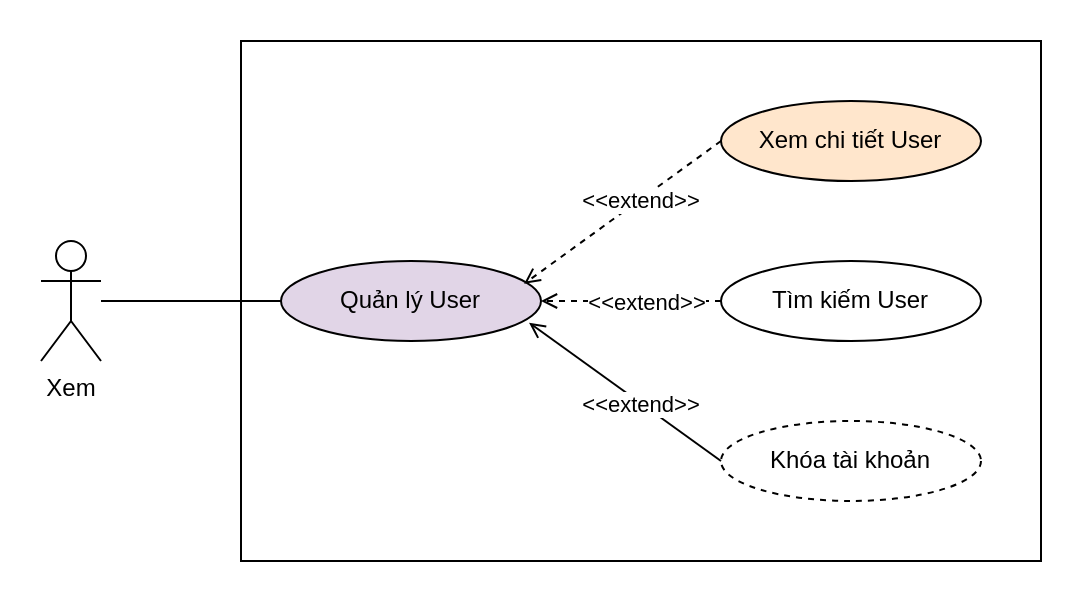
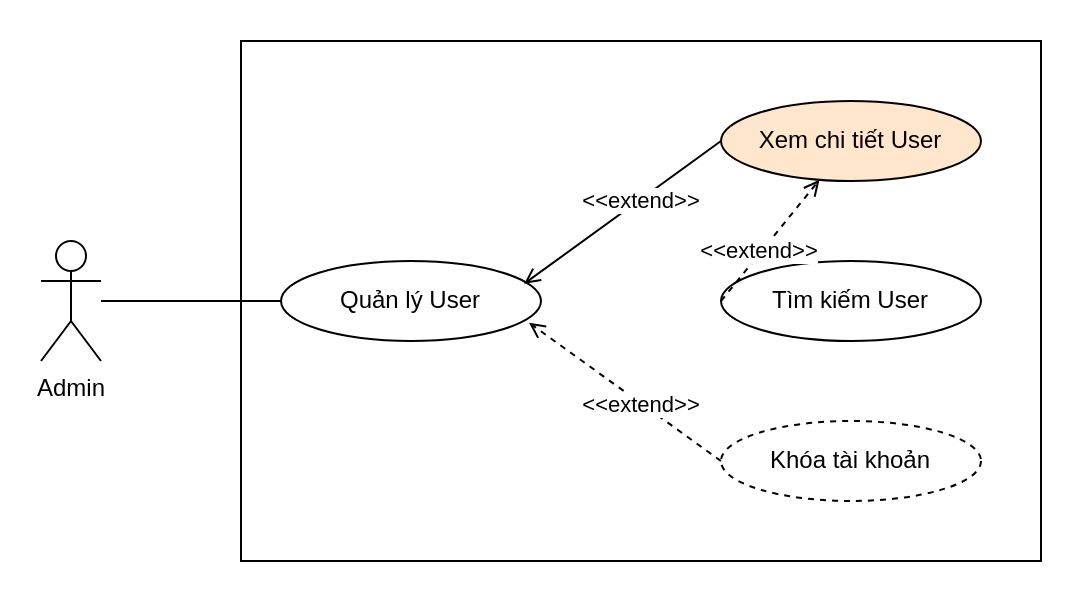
(574, 248) -> (574, 248)
(411, 301) -> (411, 301)
(634, 301) -> (794, 211)
(581, 360) -> (581, 360)
(72, 389) -> (72, 389)
